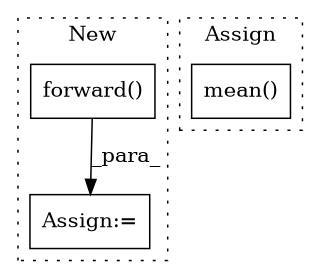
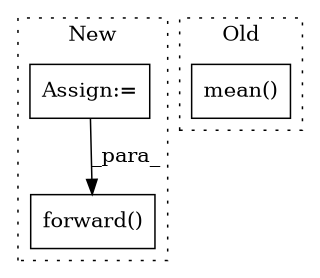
(241, 35) -> (241, 35)
(92, 149) -> (91, 149)
